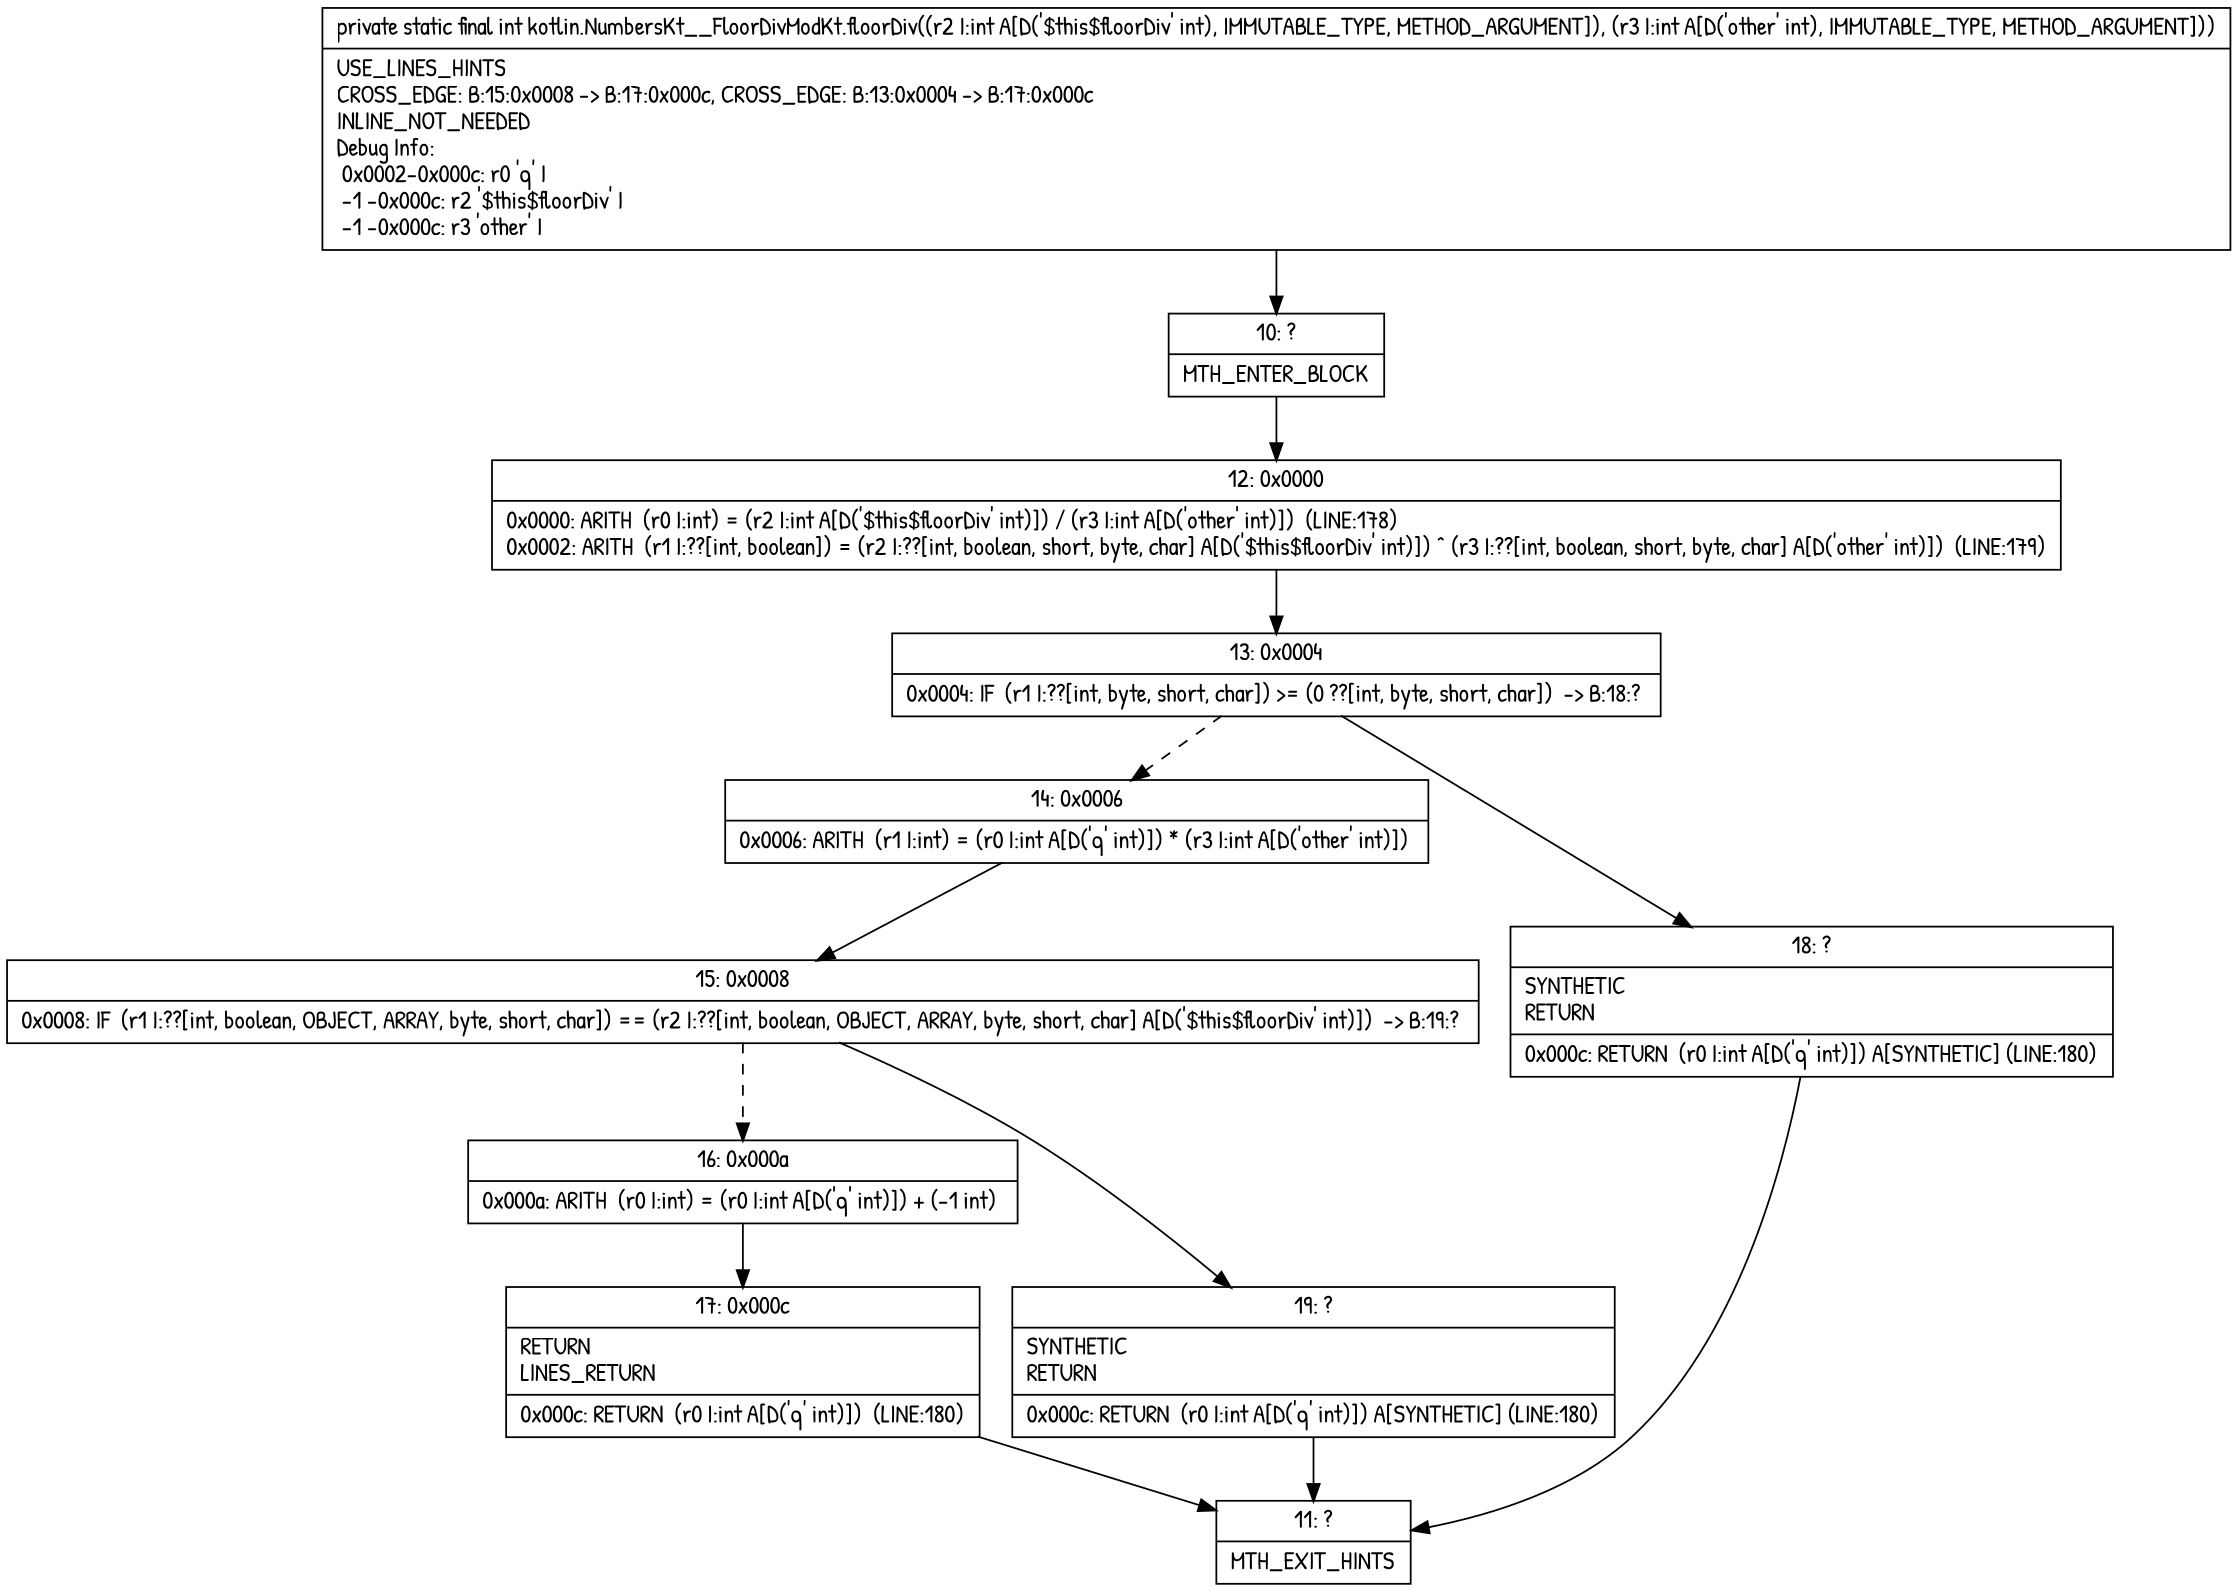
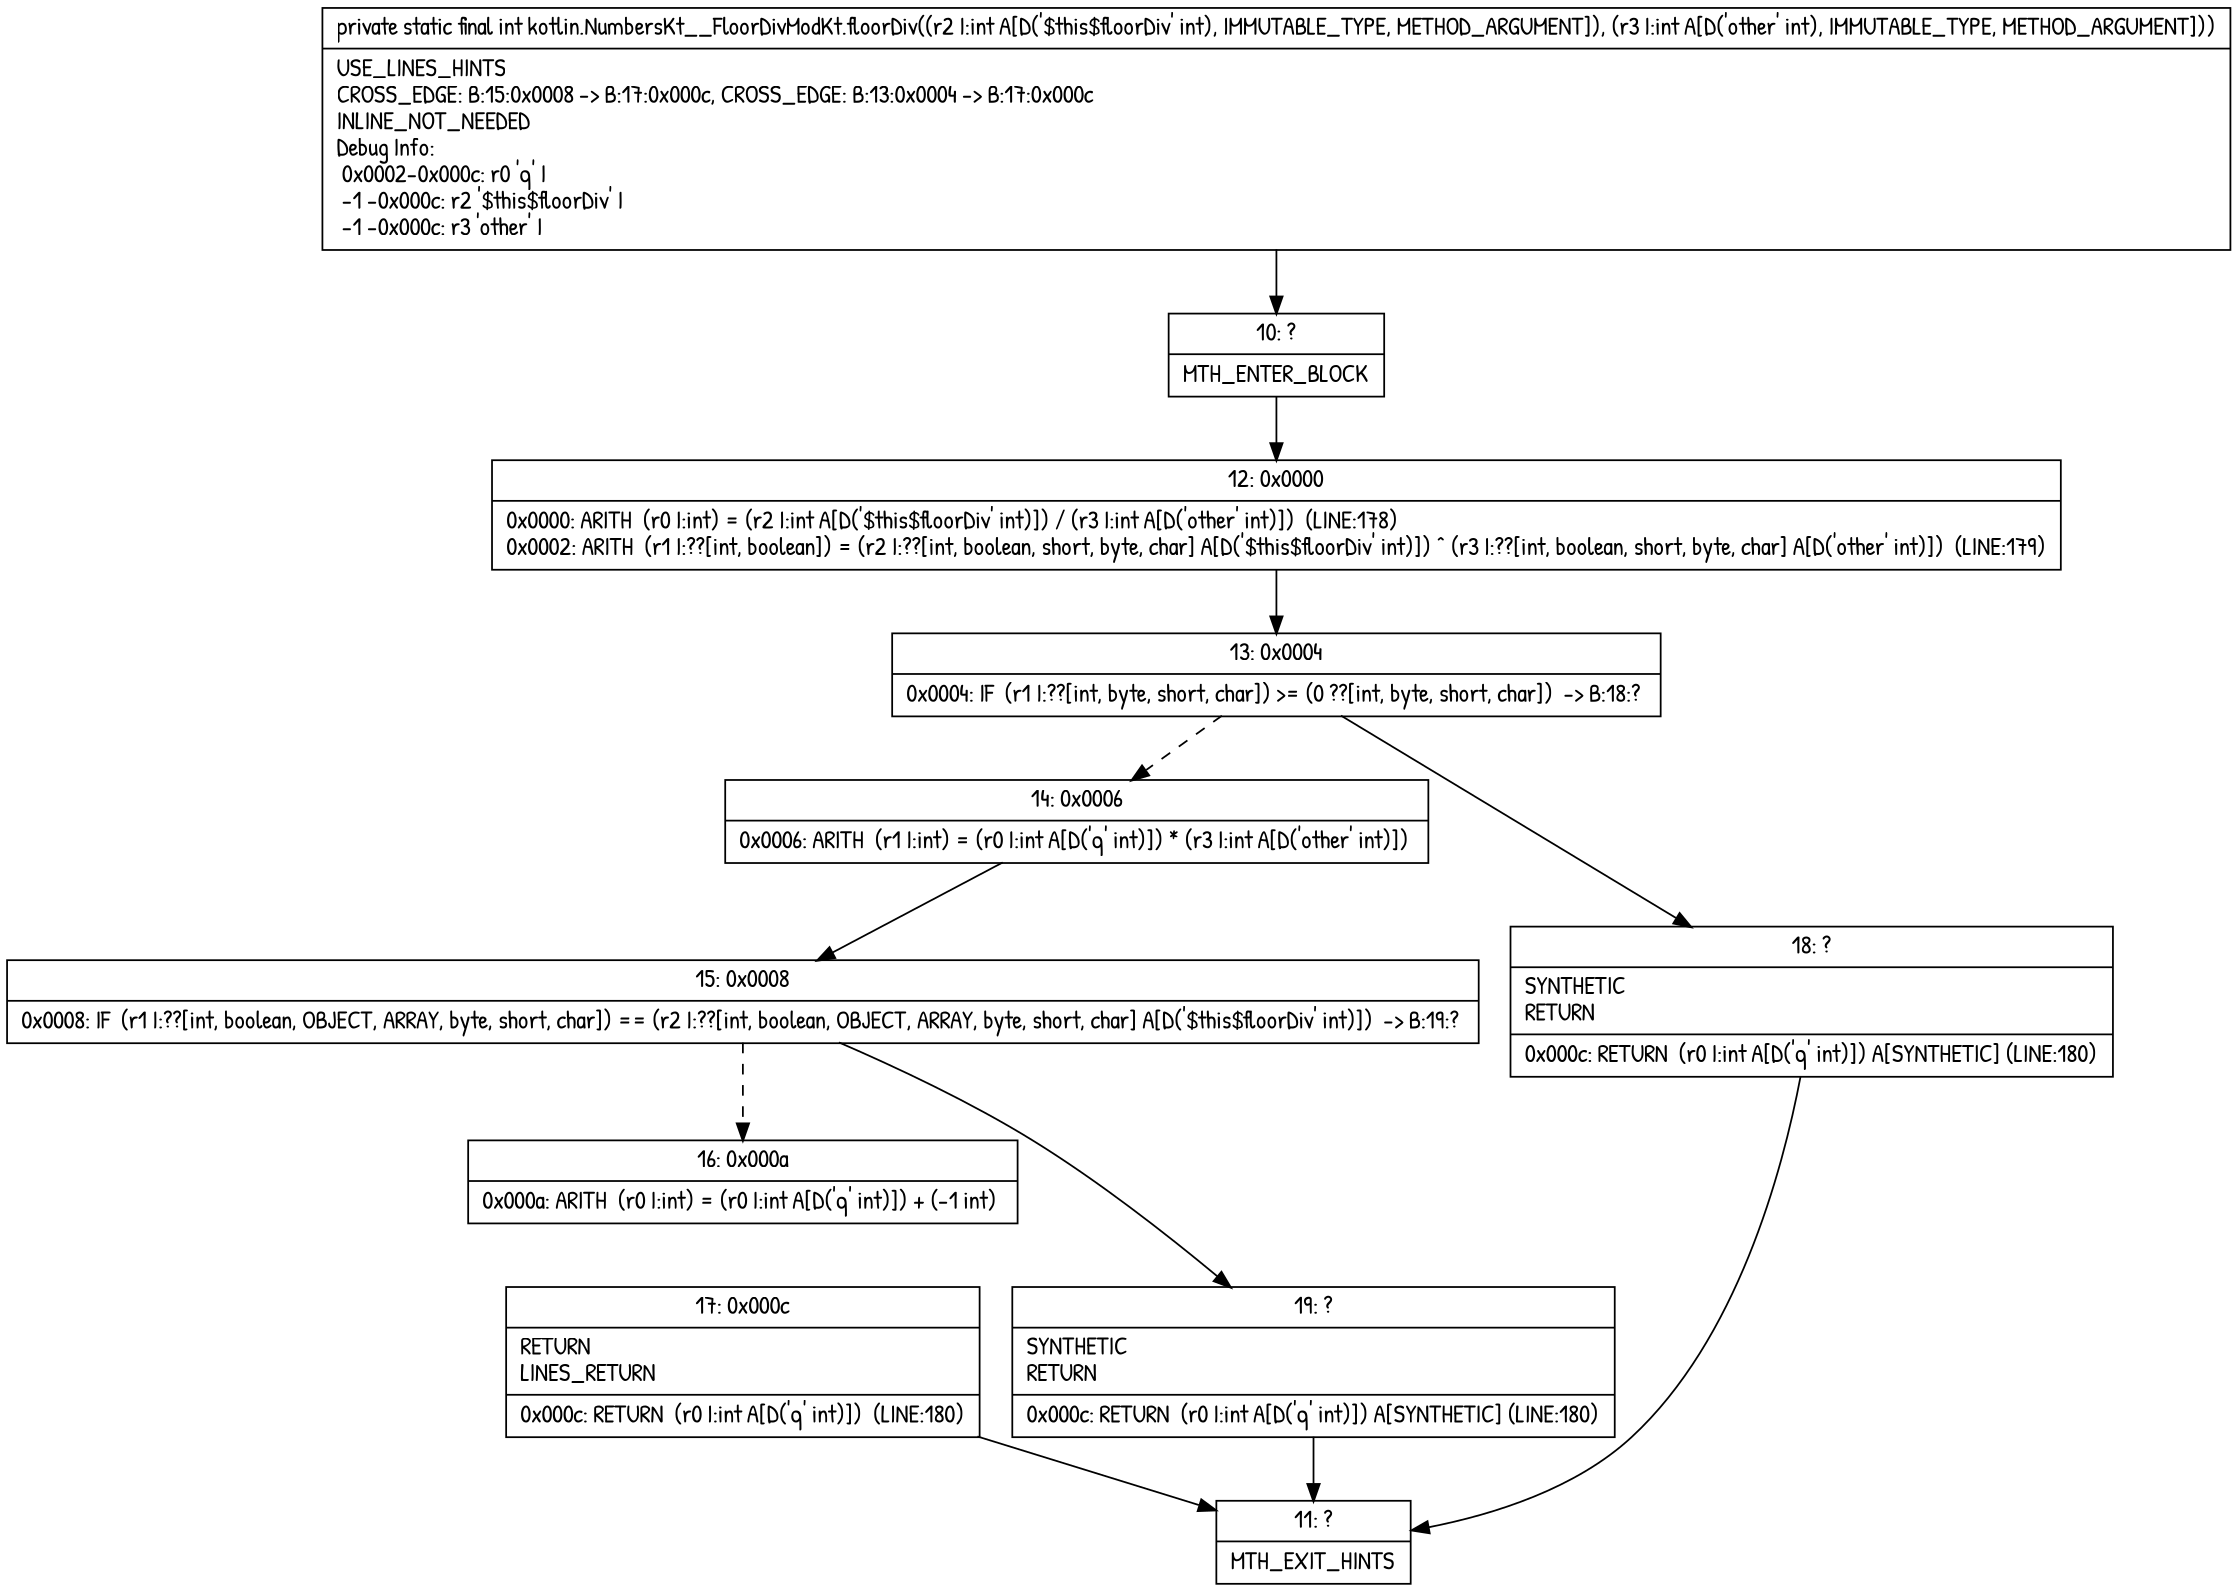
(743, 1246) -> none
